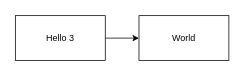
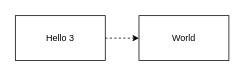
(120, 38) -> (120, 38)
